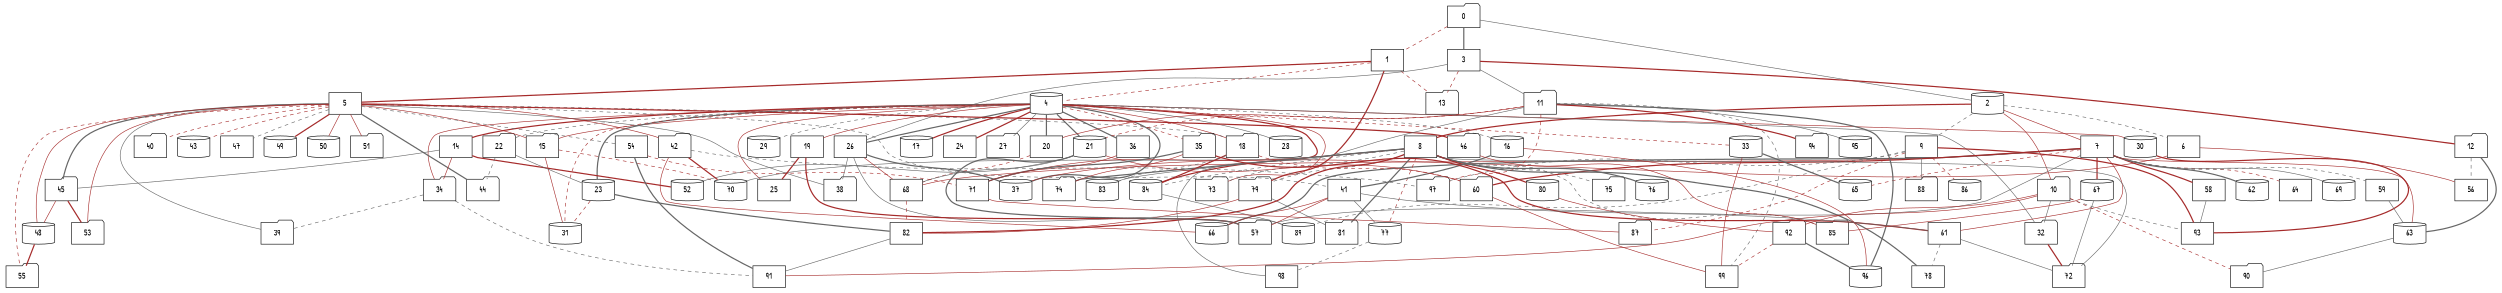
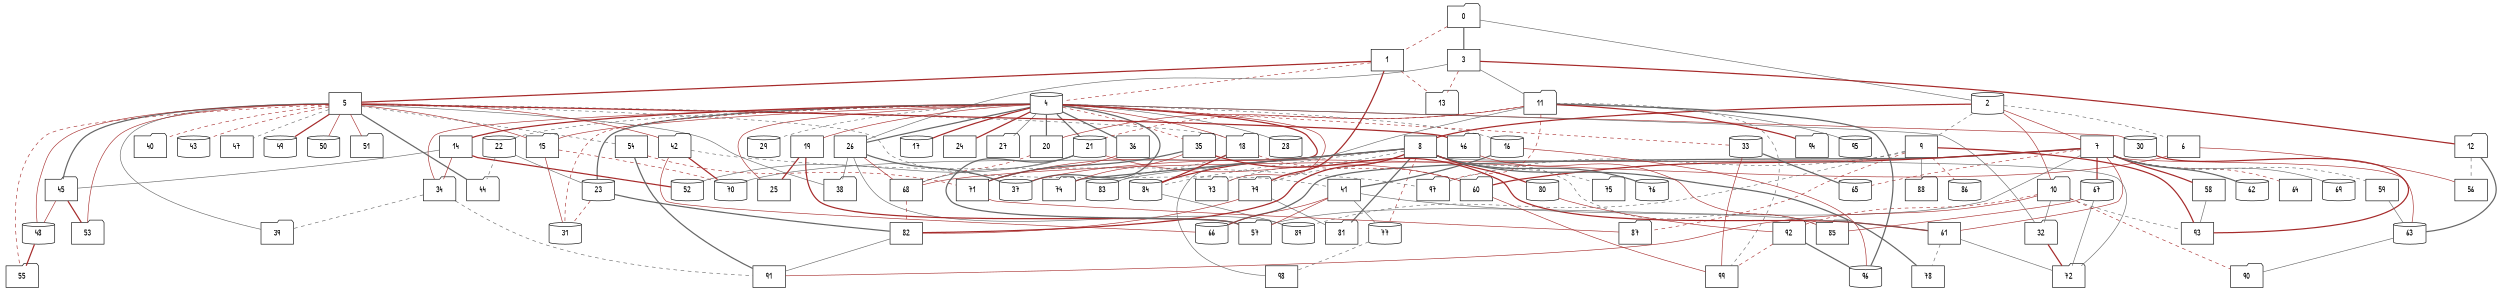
(499, 147) -> (499, 147)
(1921, 208) -> (1921, 208)
